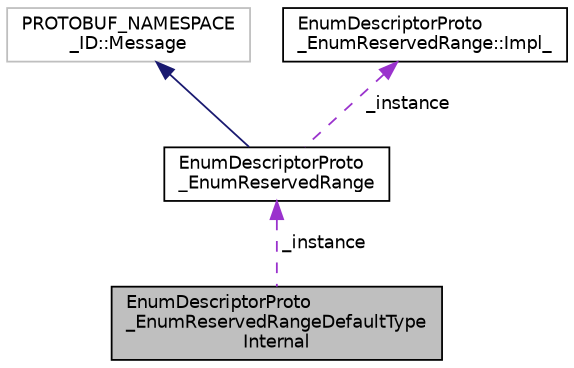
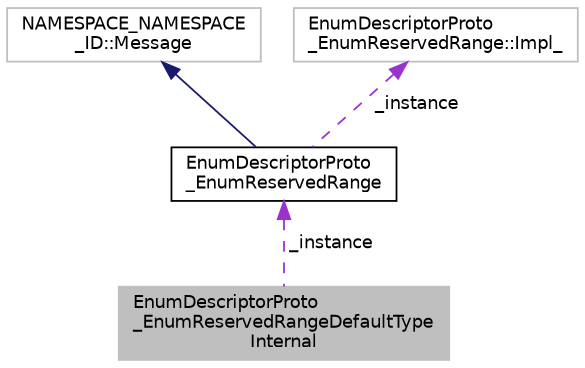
(129, 35) -> (134, 35)
(425, 35) -> (436, 35)
(277, 323) -> (284, 323)
